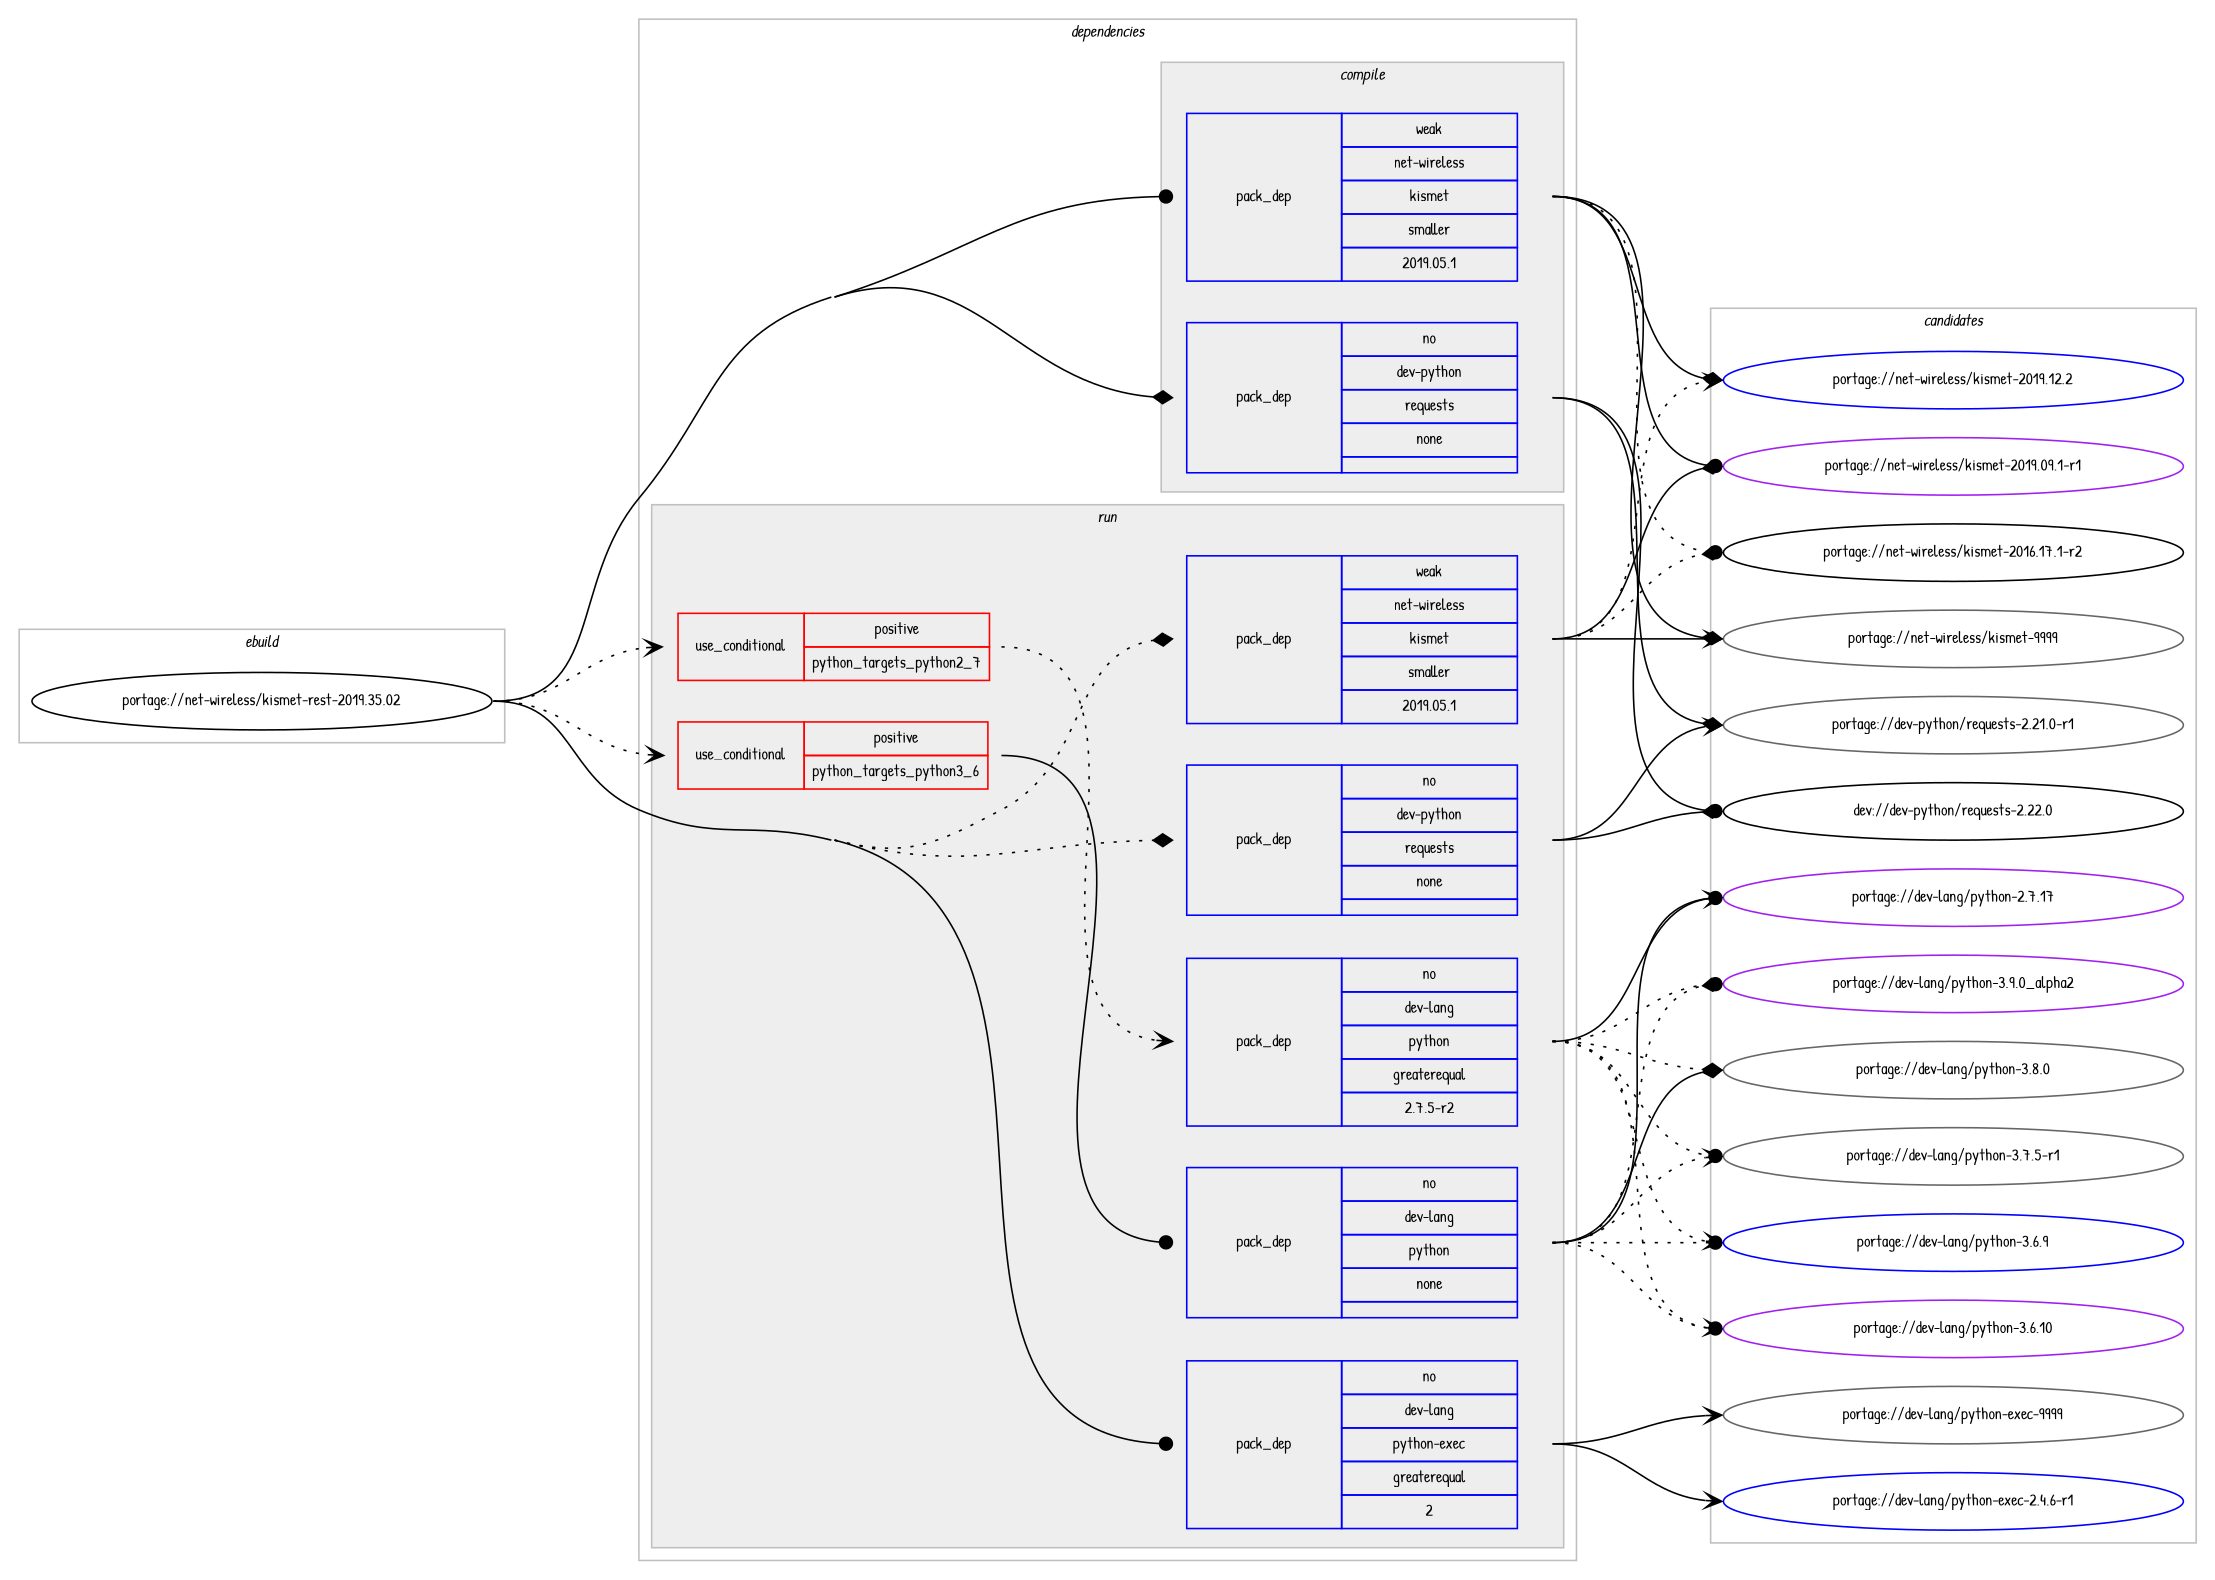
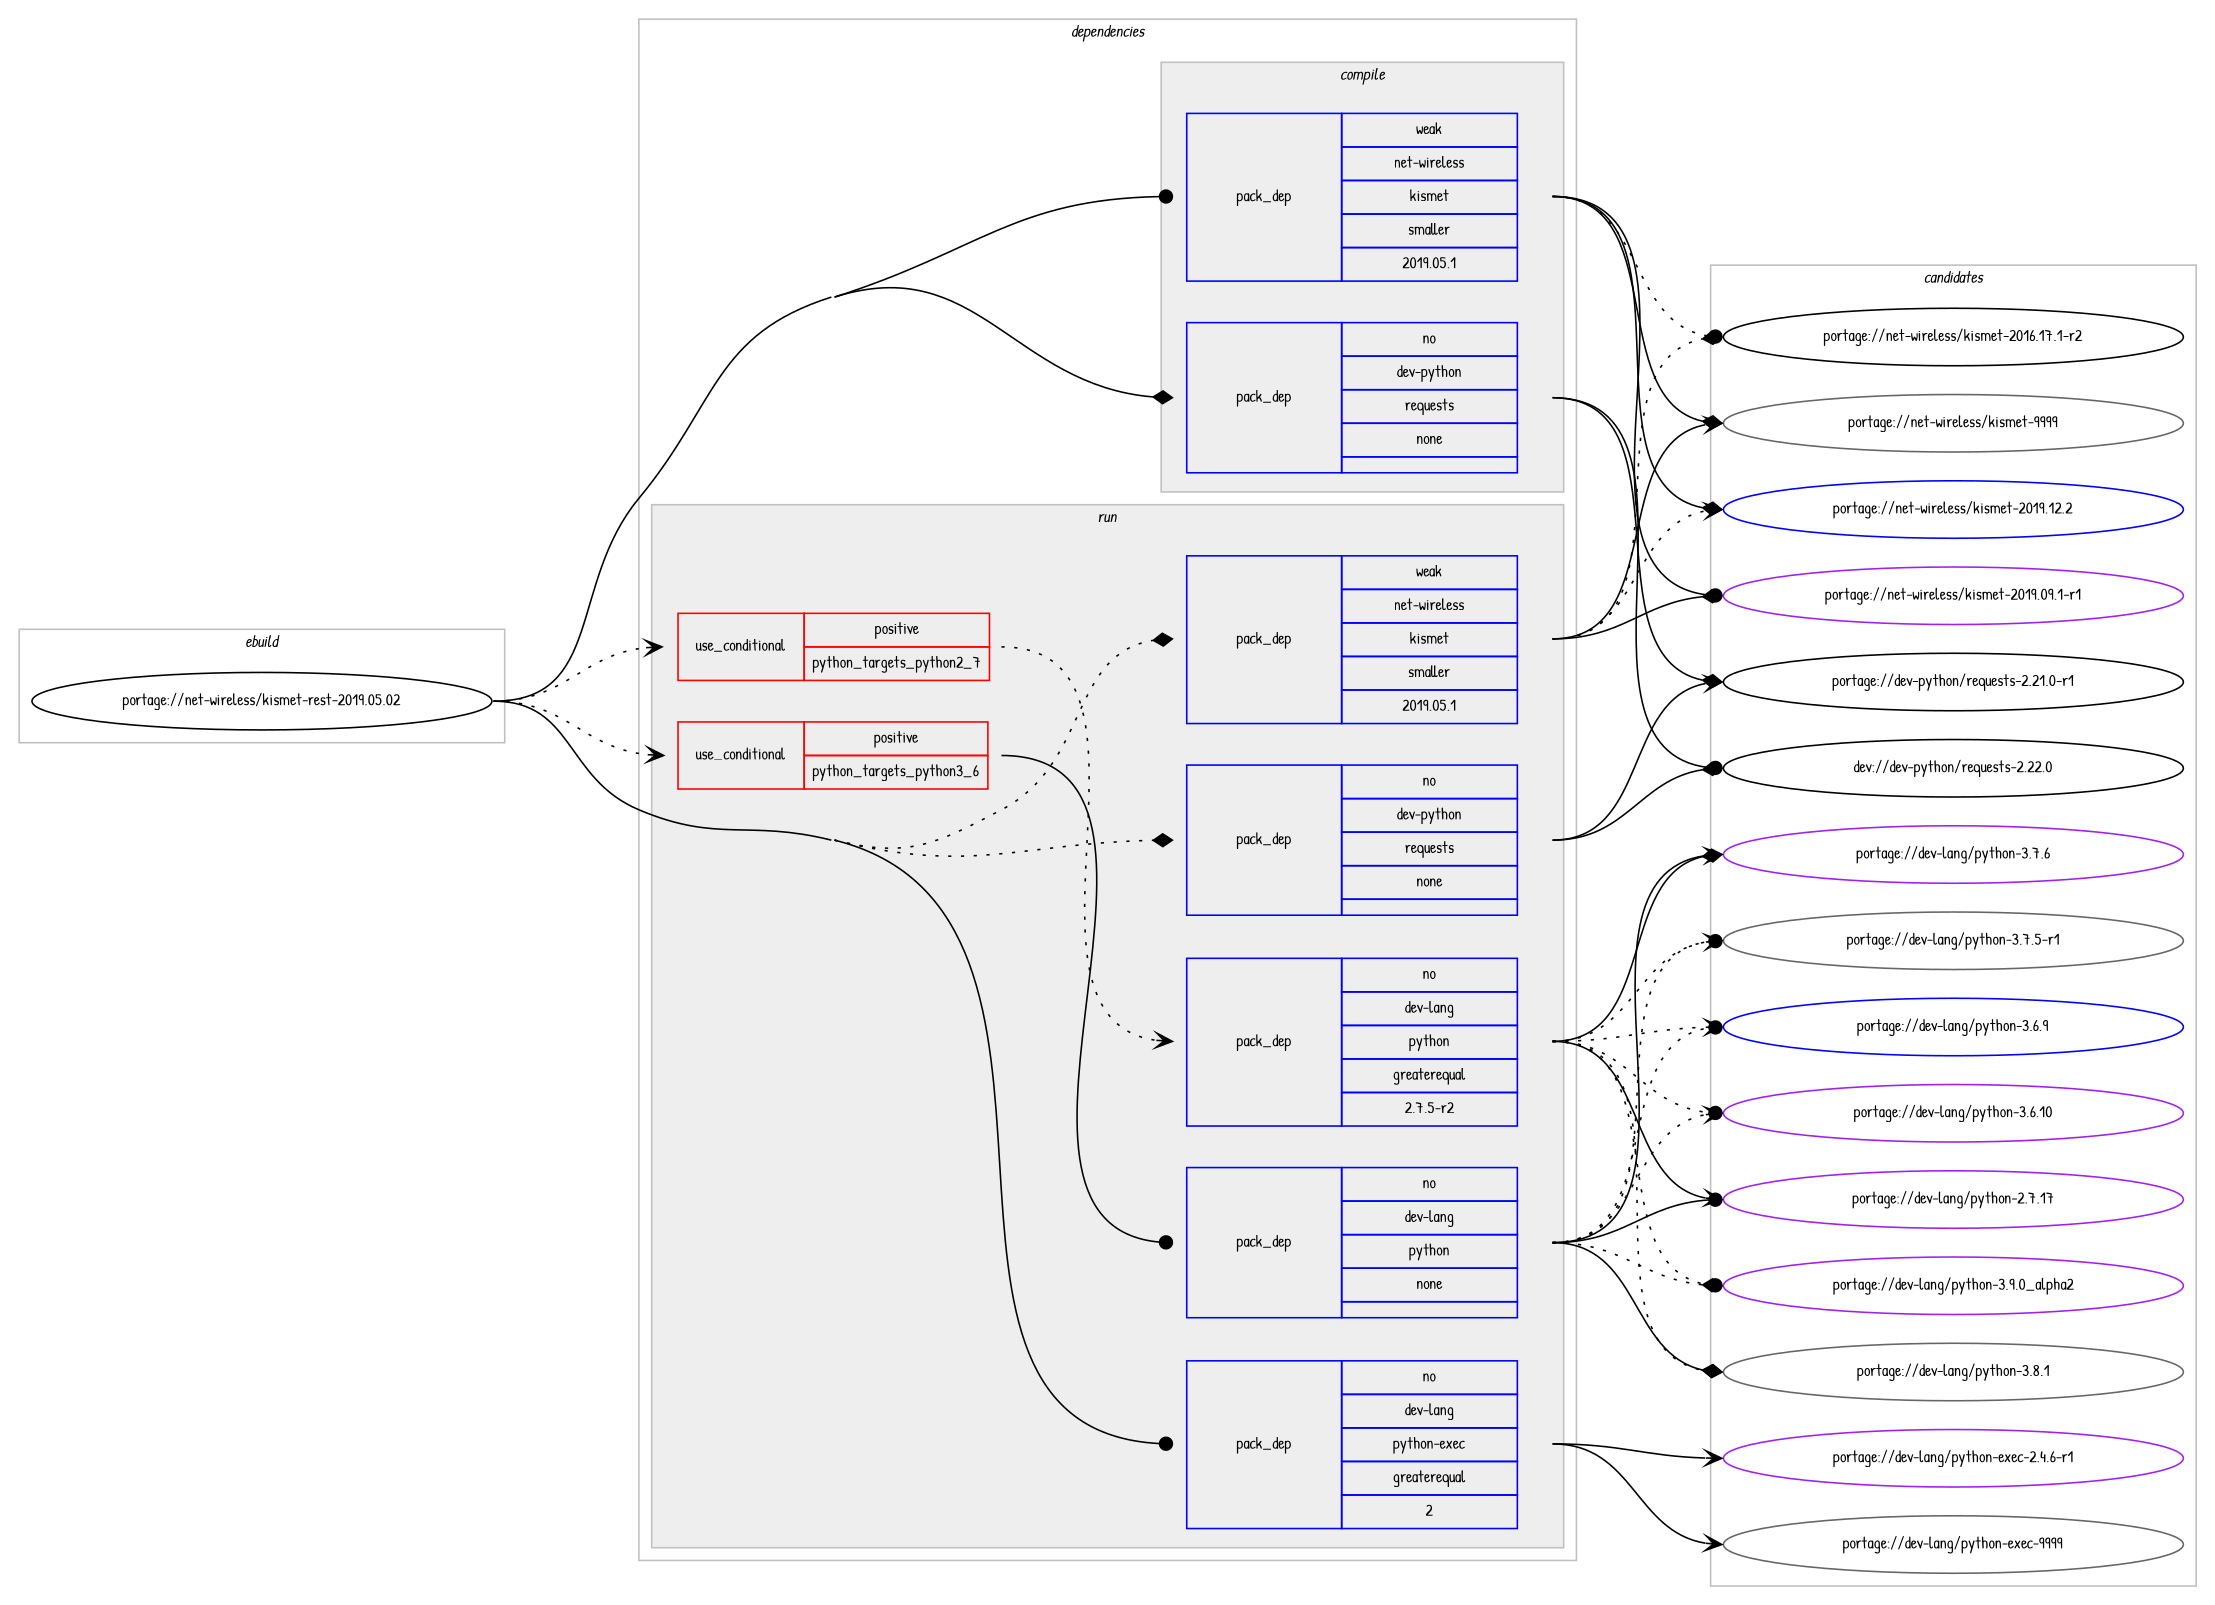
(262, 701) -> (262, 701)
(1953, 725) -> (1953, 682)
none -> (1953, 855)
(1953, 1070) -> (1953, 1372)
(1953, 1501) -> (1953, 1458)
